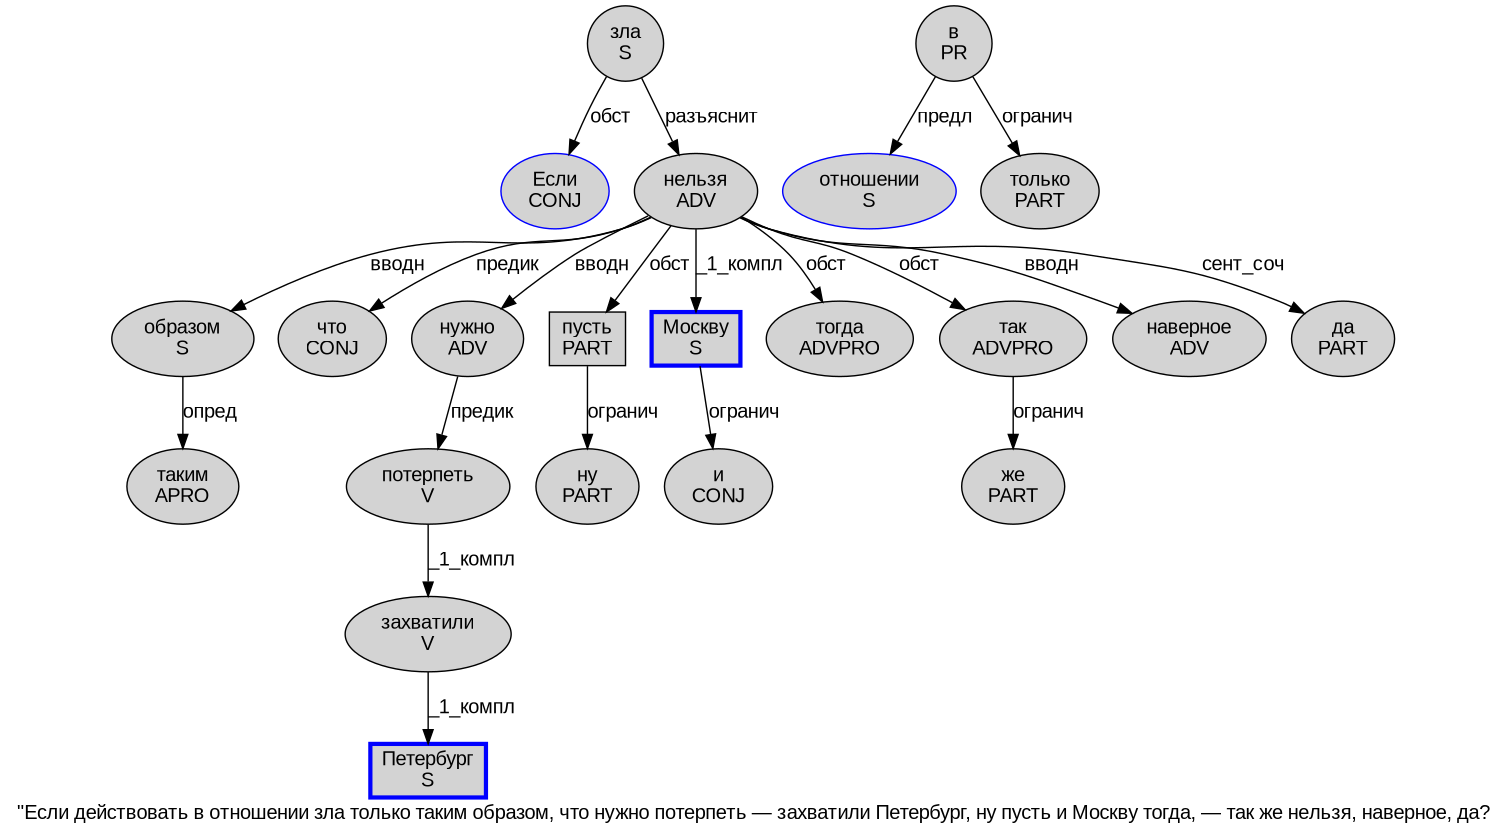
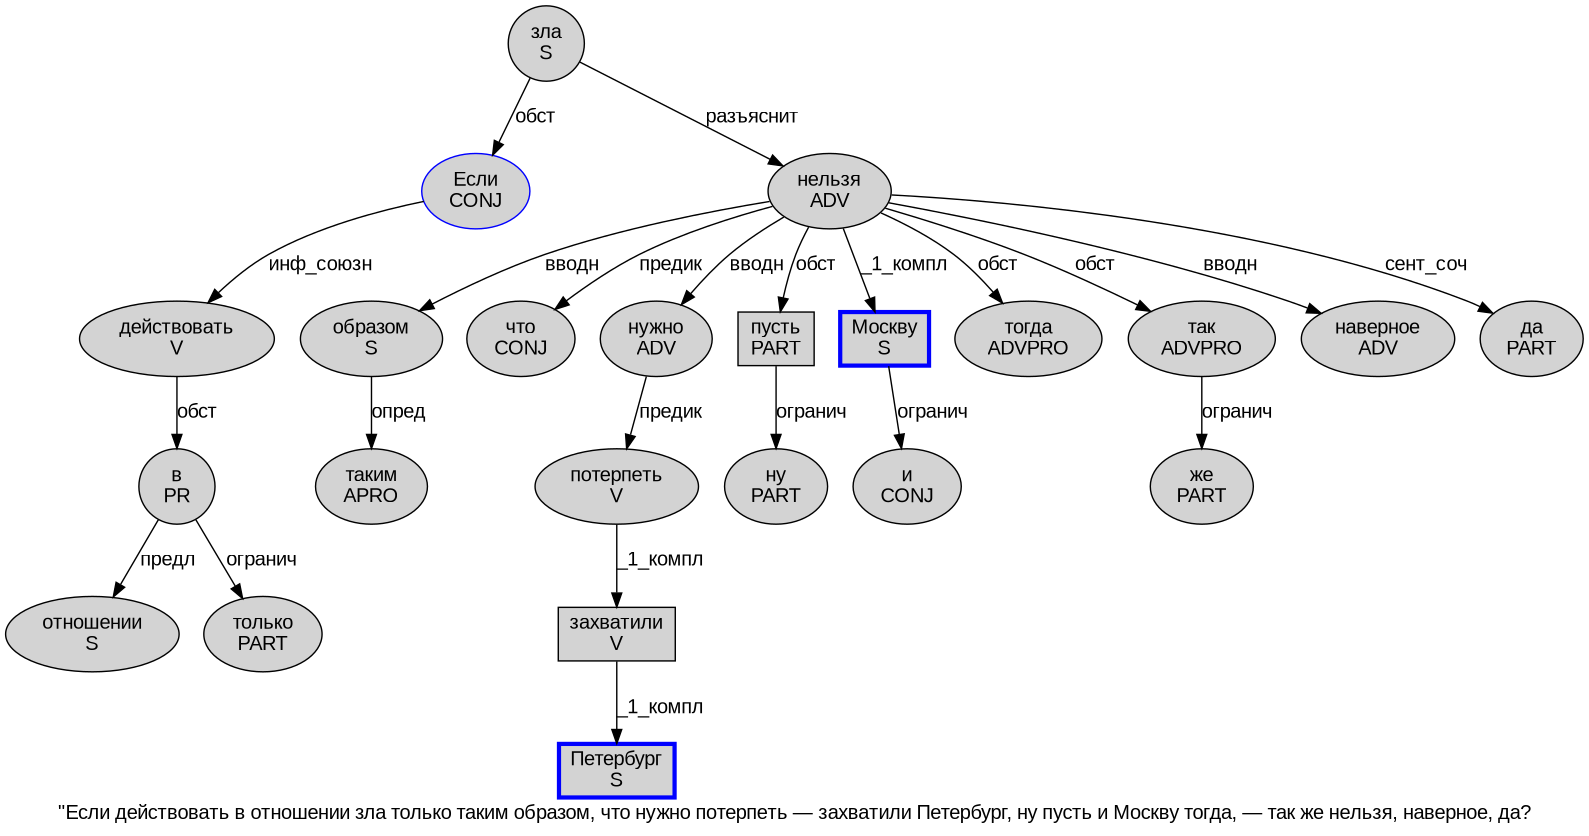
(869, 191) -> (92, 634)
none -> (177, 339)
(428, 634) -> (617, 634)
